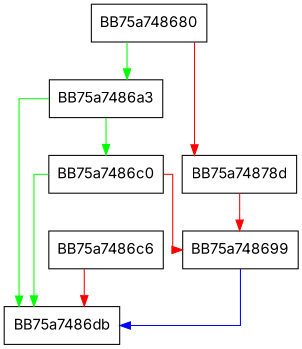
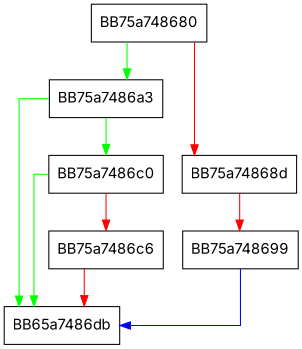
(239, 174) -> (239, 174)
(173, 208) -> (106, 207)
(62, 325) -> (62, 325)
